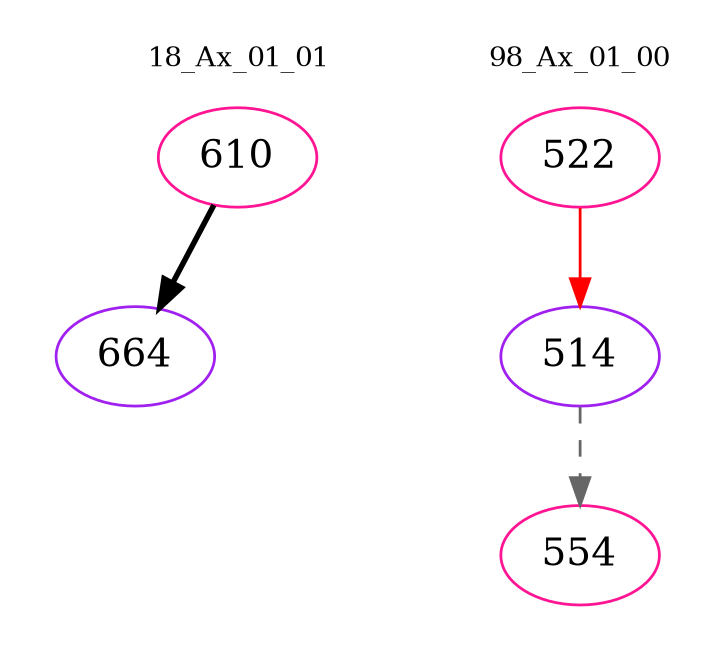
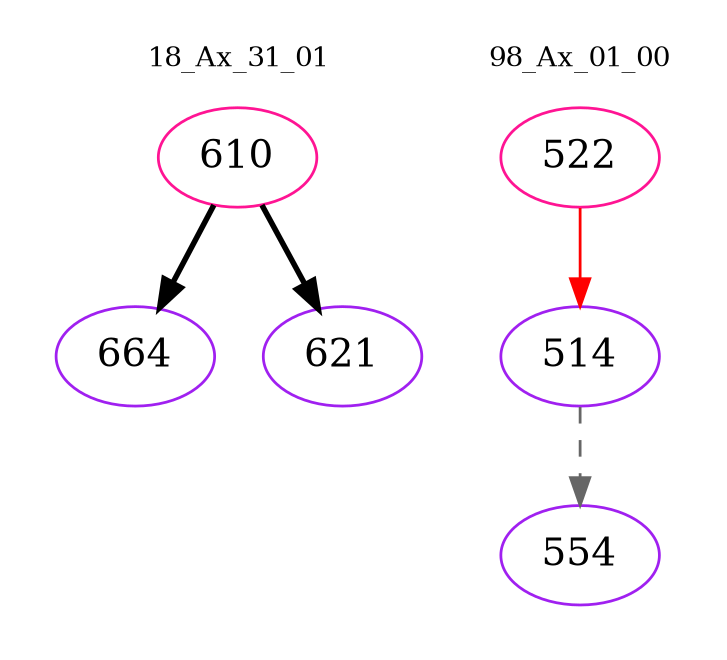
(239, 59) -> (239, 59)
none -> (343, 356)
(580, 555) -> (580, 555)
